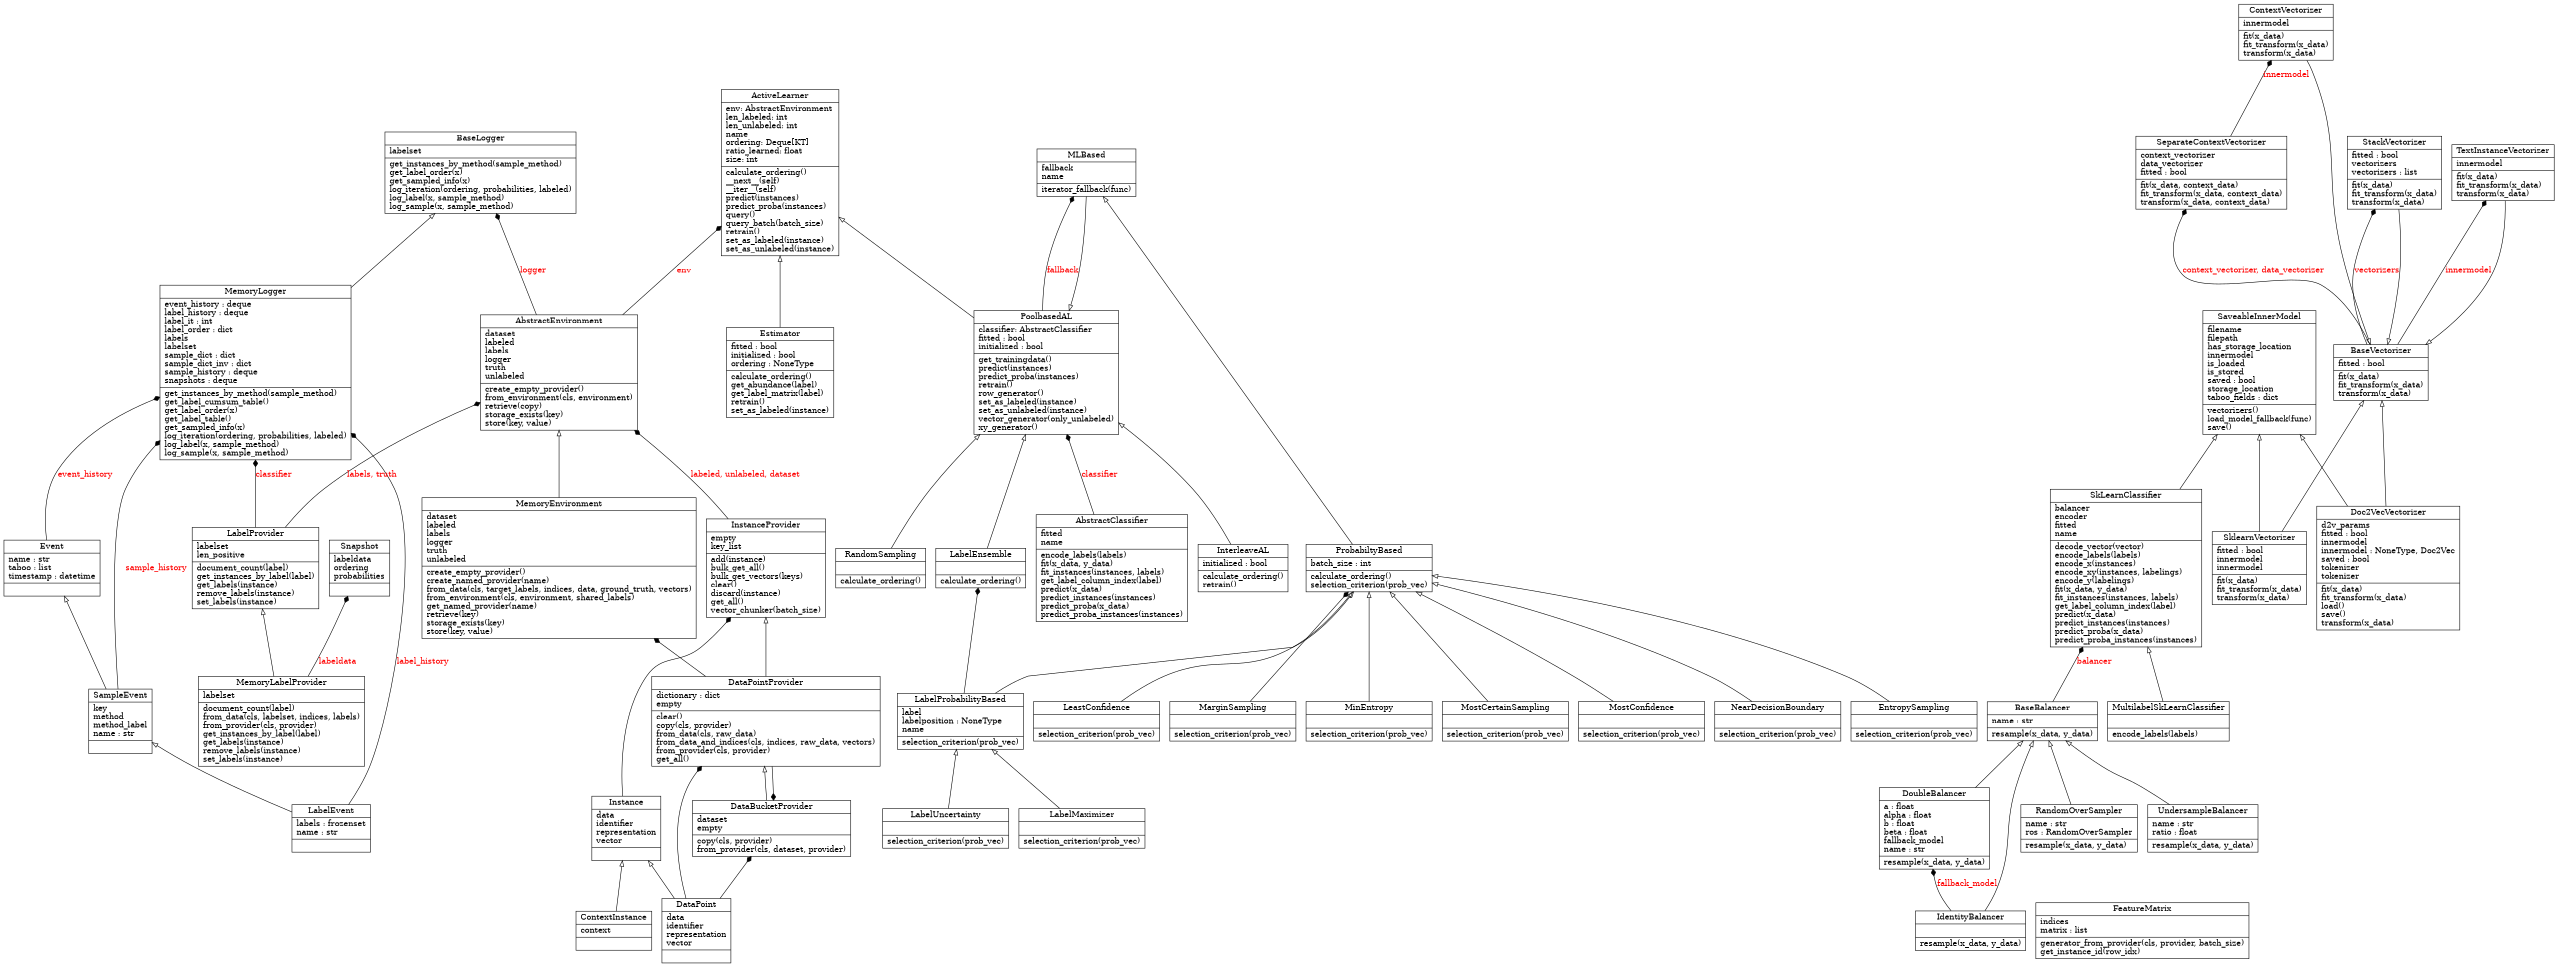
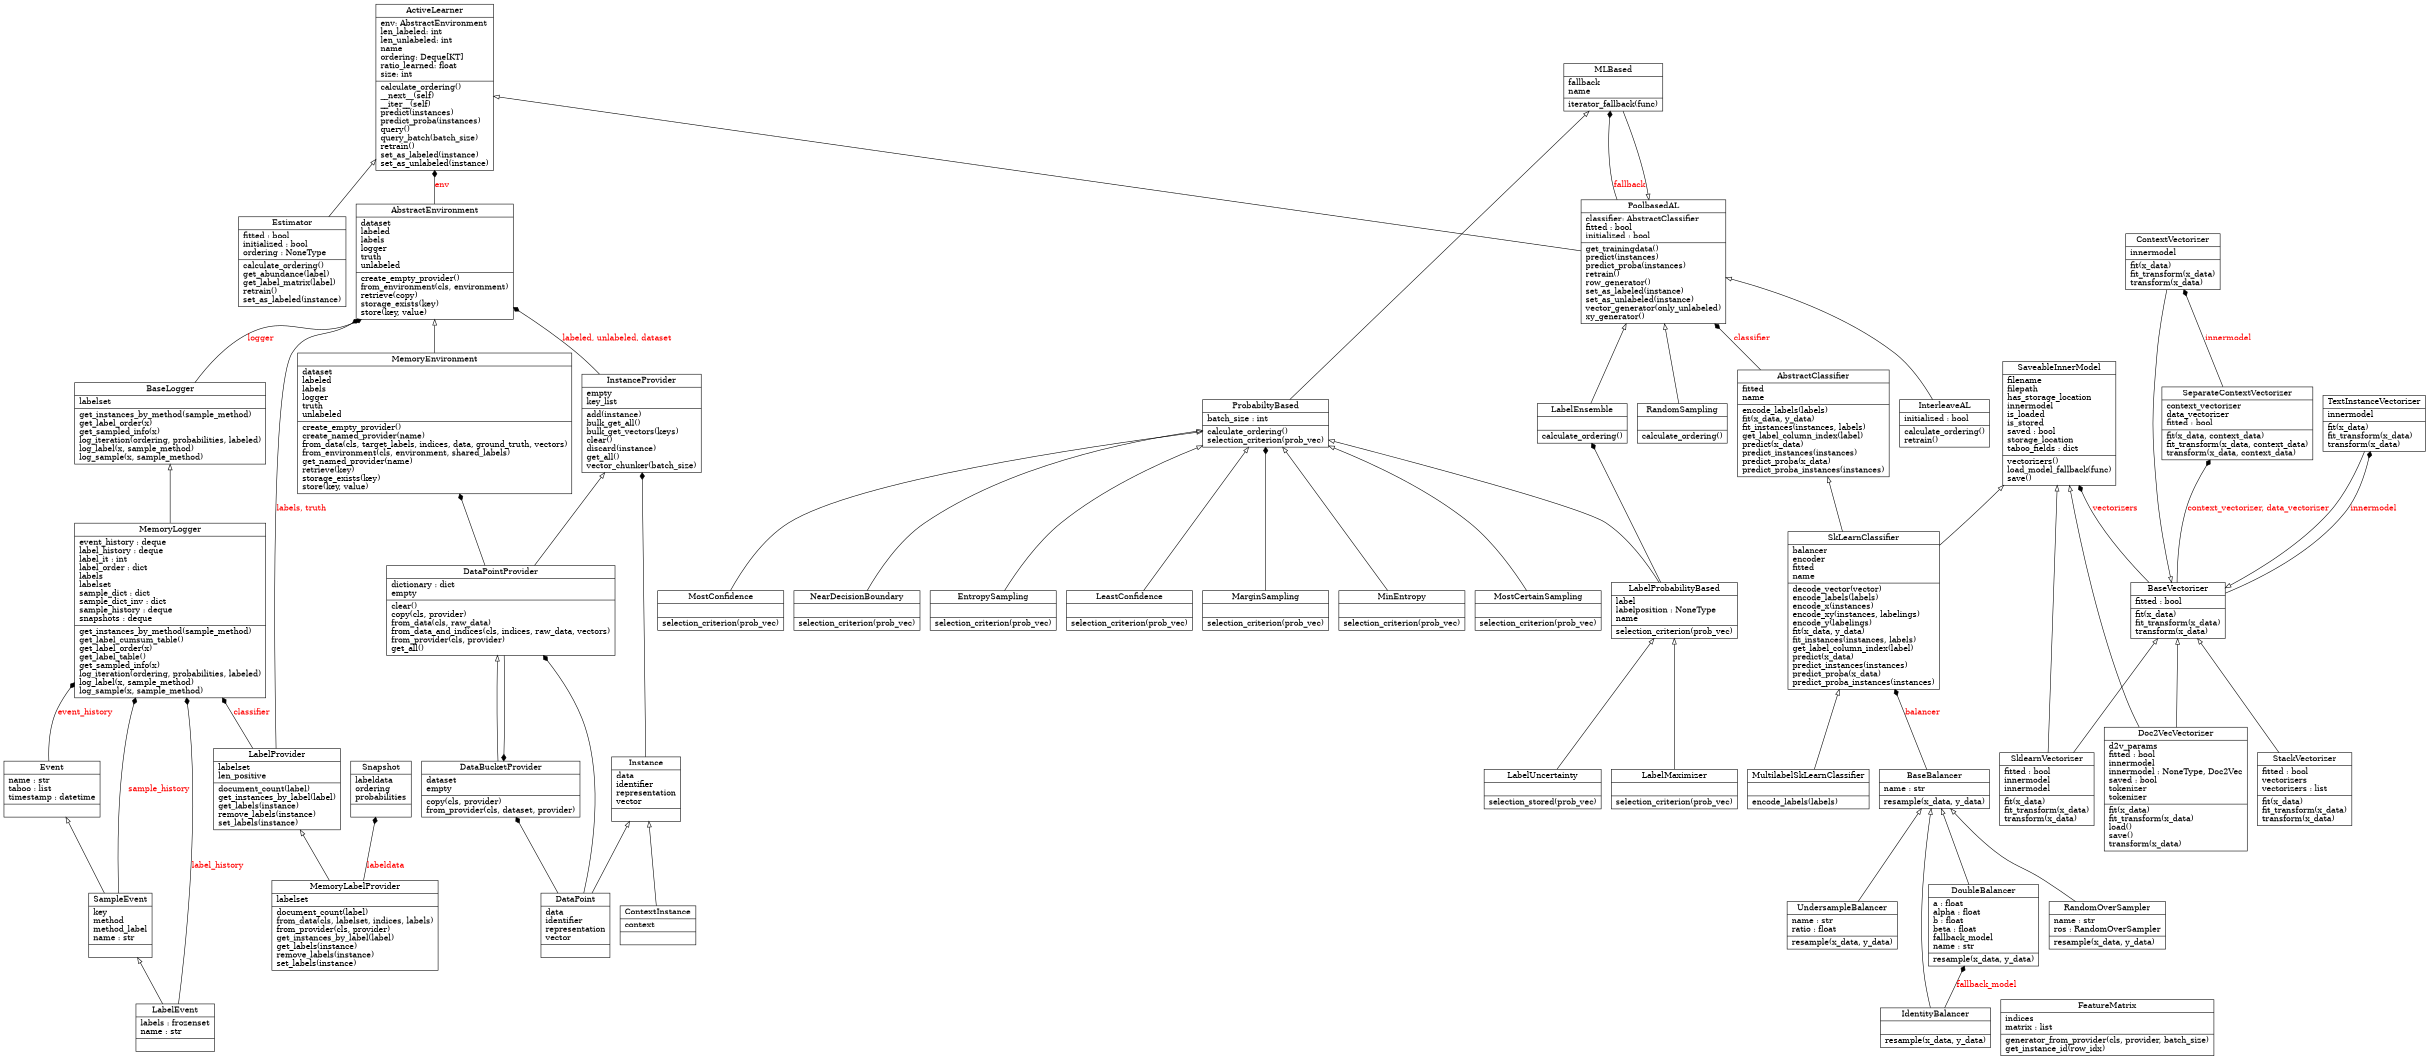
(518, 267) -> (265, 328)
(2353, 279) -> (2111, 540)
none -> (1836, 507)
(946, 841) -> (1543, 802)
